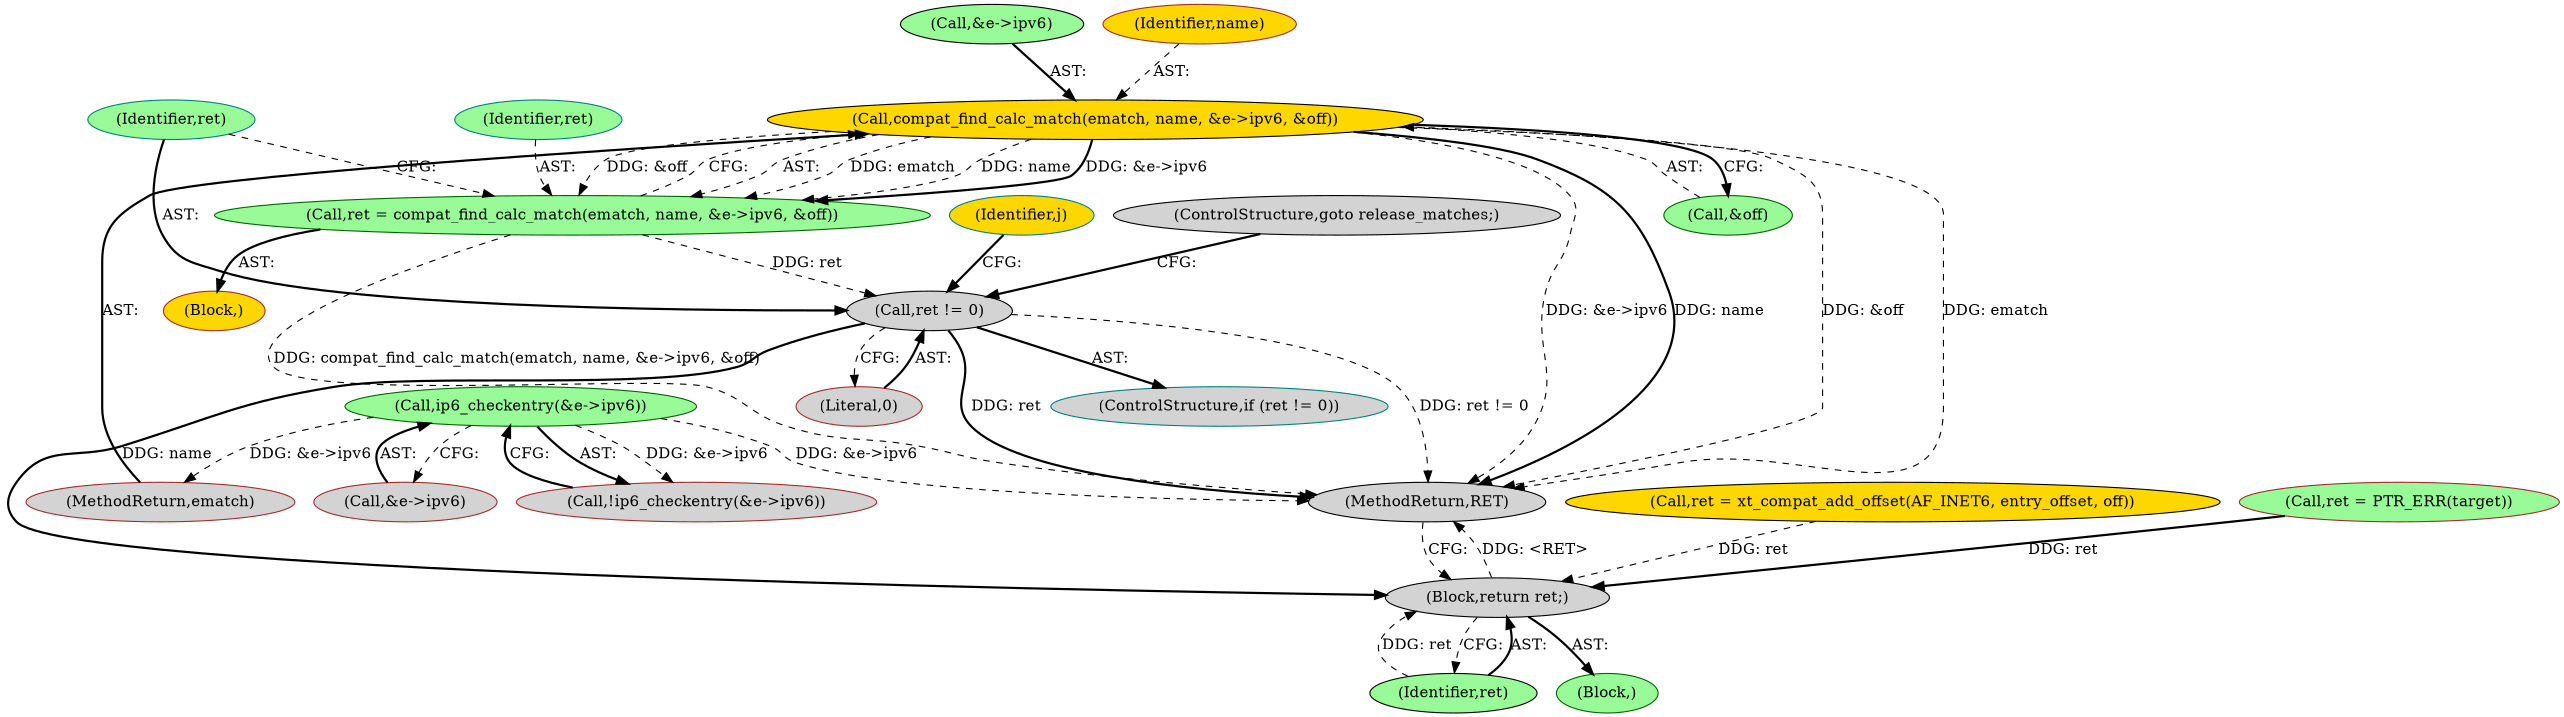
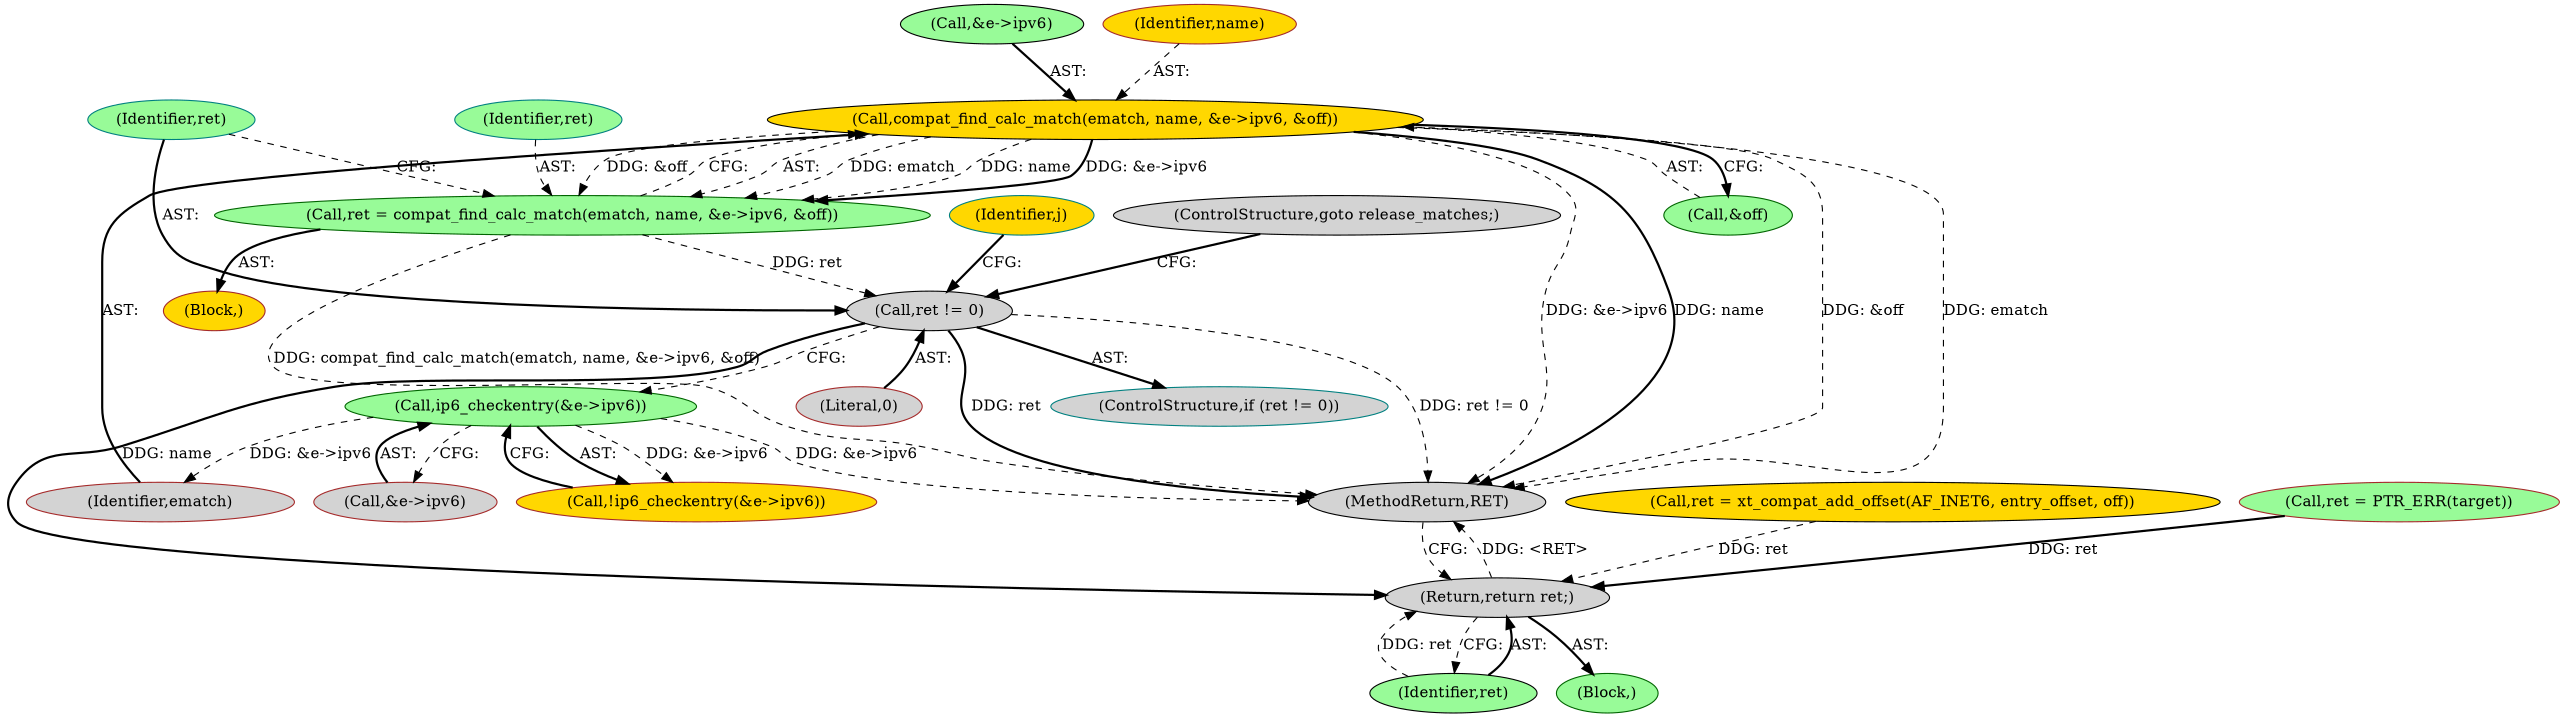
(863, 347) -> (767, 366)
(160, 502) -> (160, 502)
(697, 502) -> (697, 502)
(1497, 598) -> (1497, 598)
